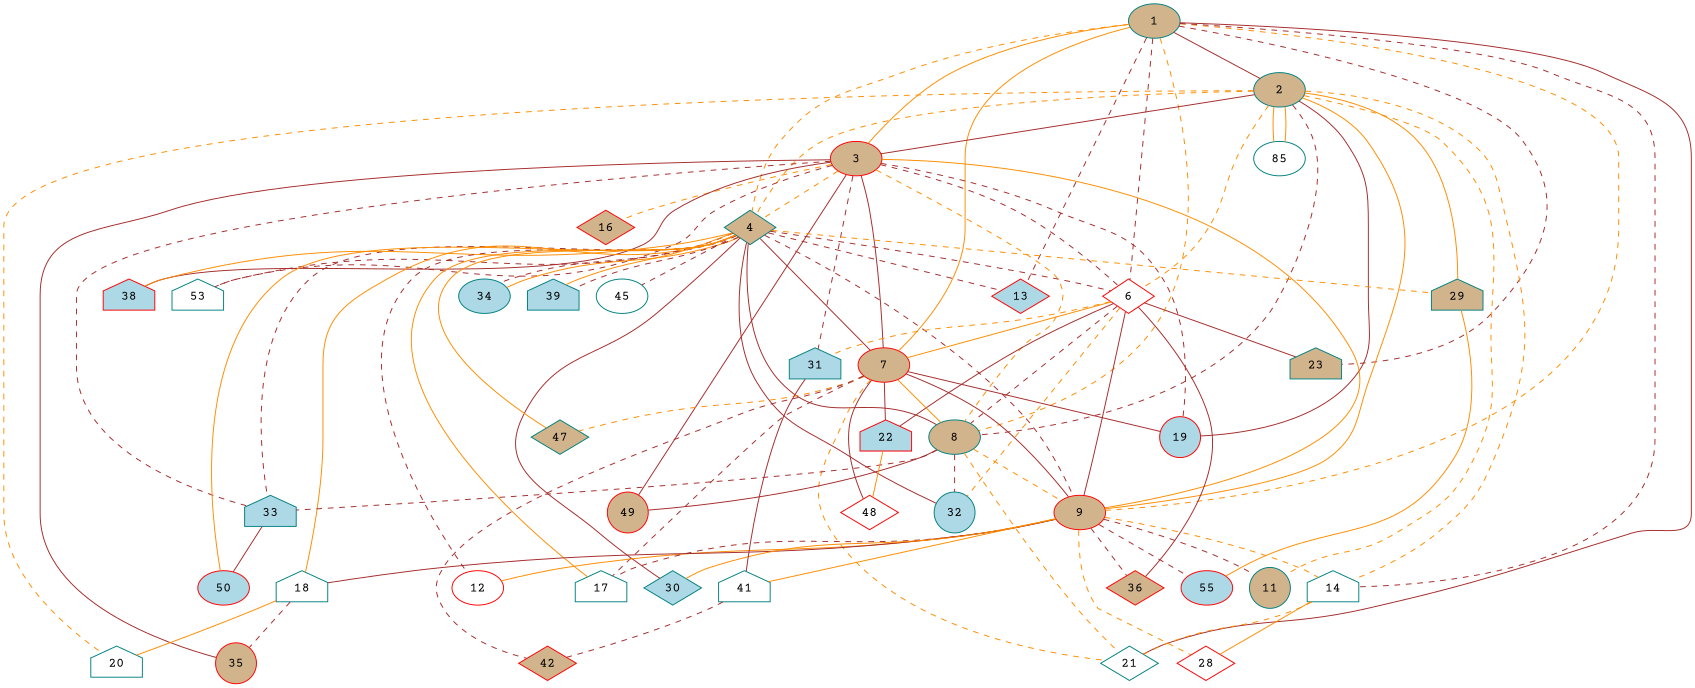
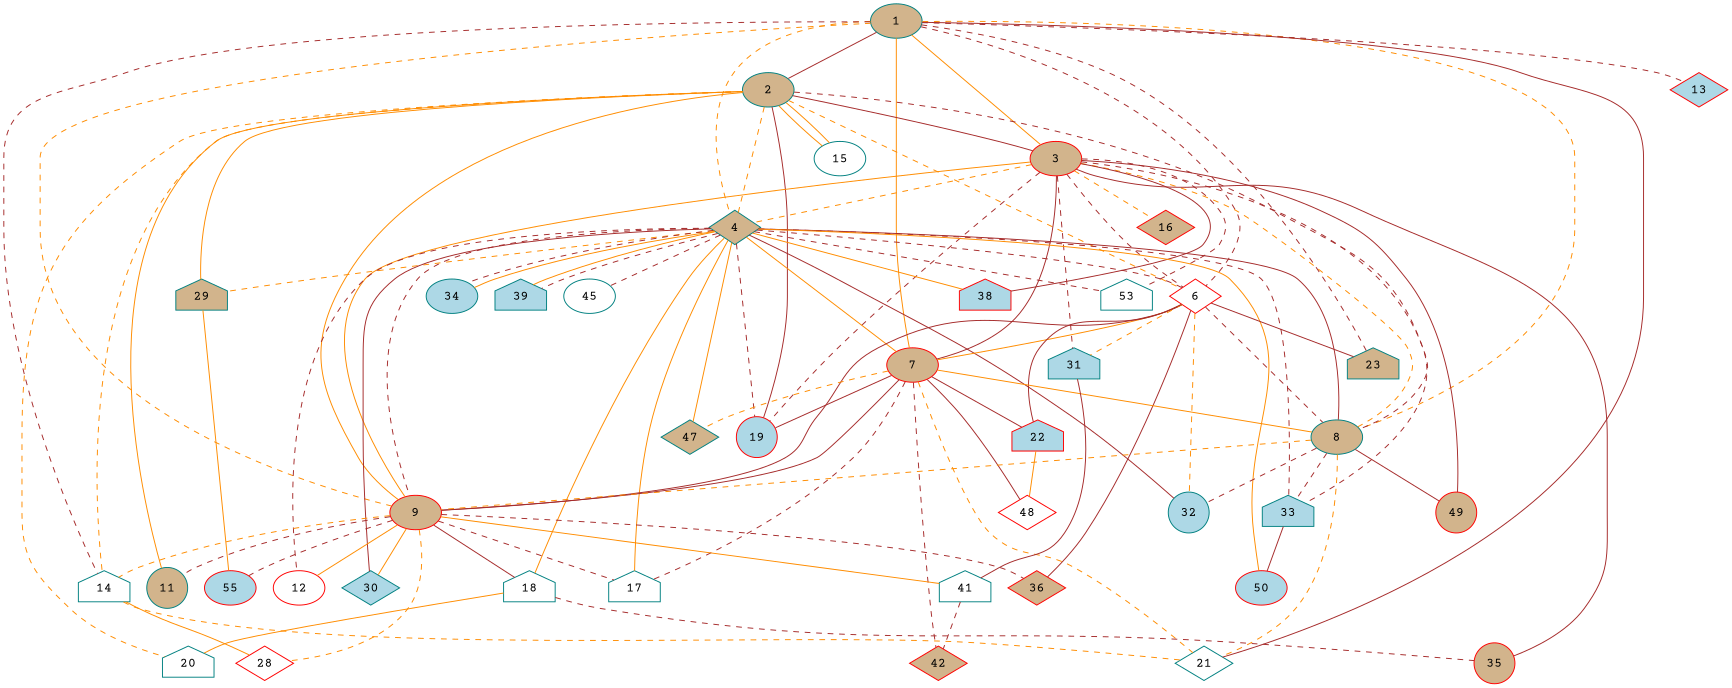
(1279, 159) -> (840, 159)
(885, 262) -> (746, 330)
(815, 294) -> (821, 294)
(1491, 335) -> (154, 230)
